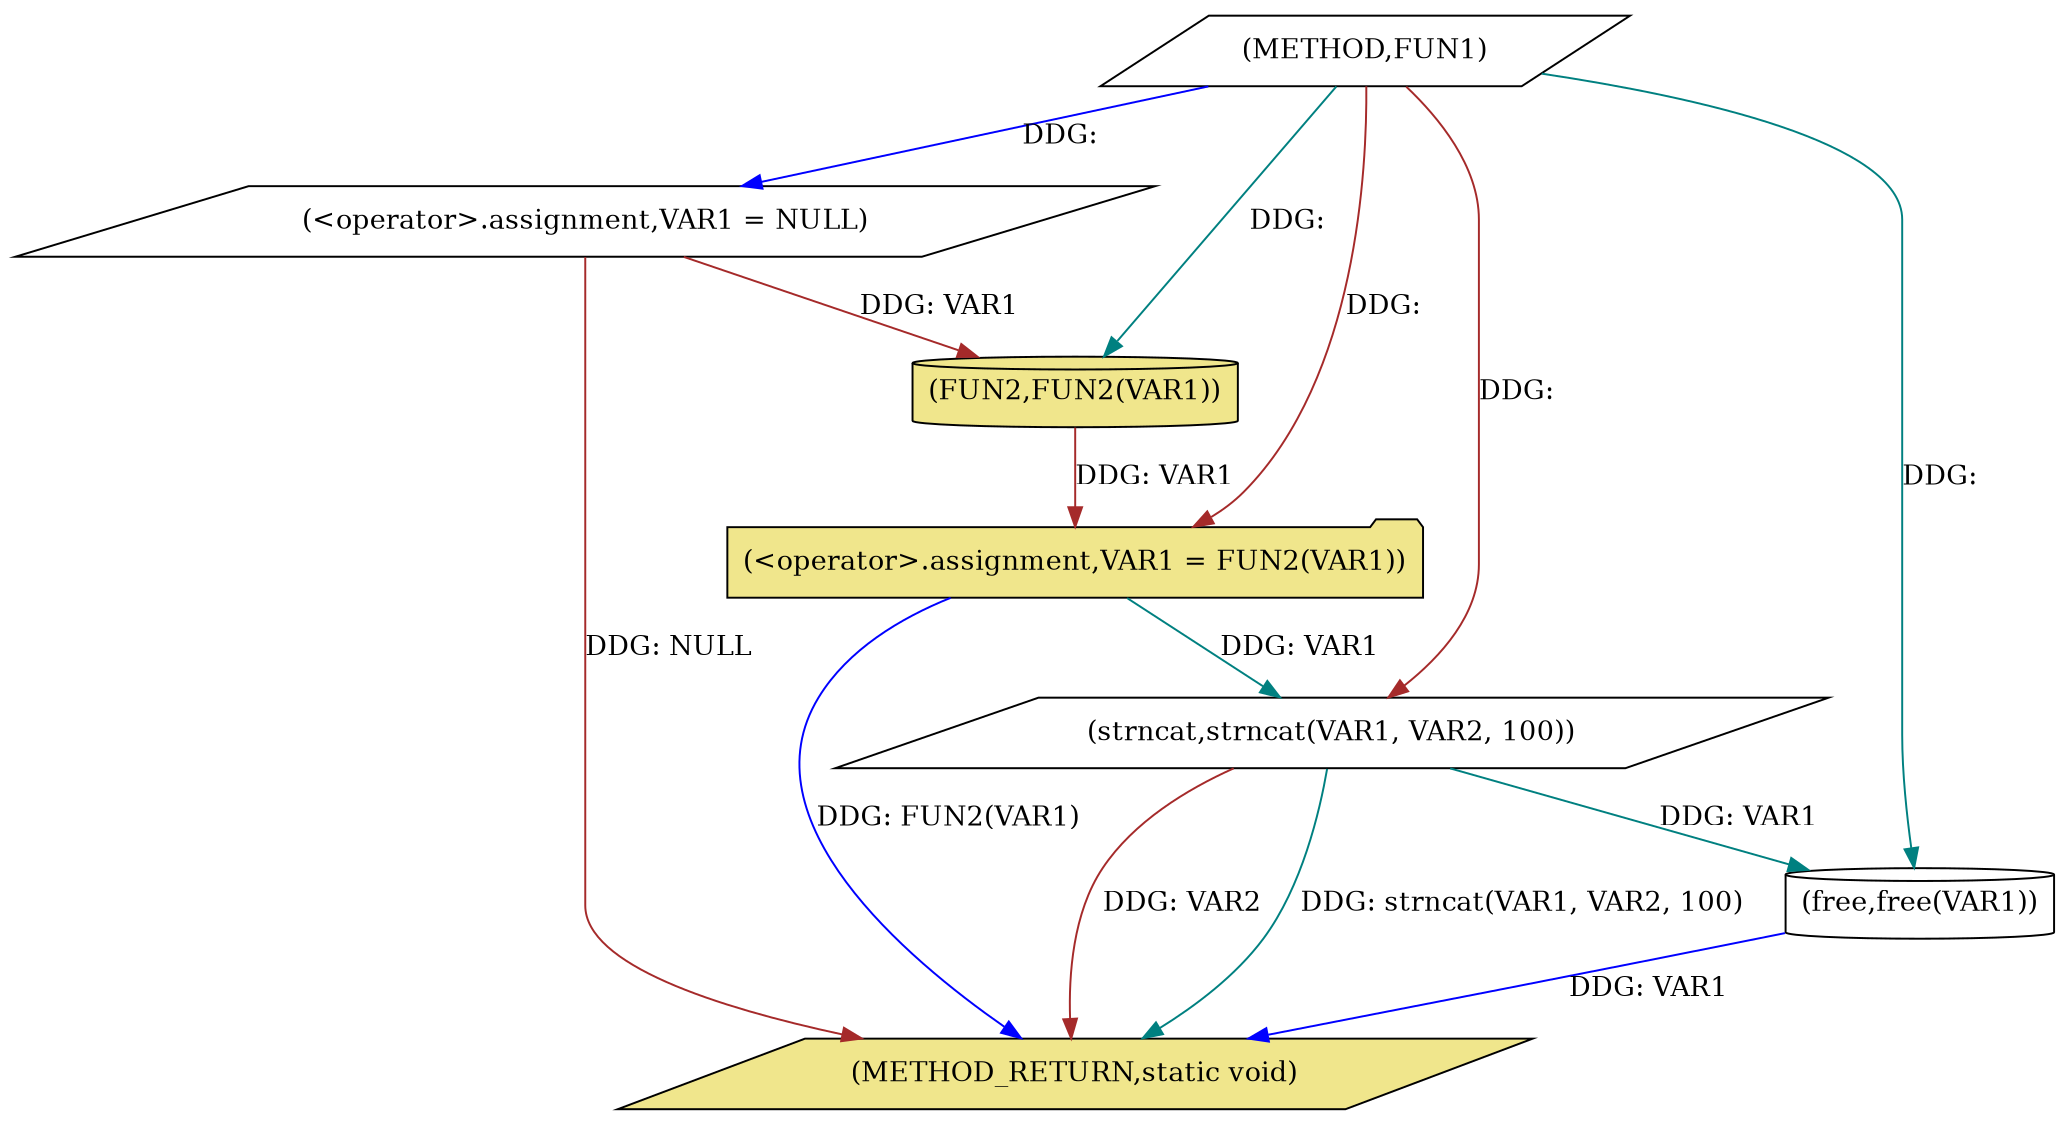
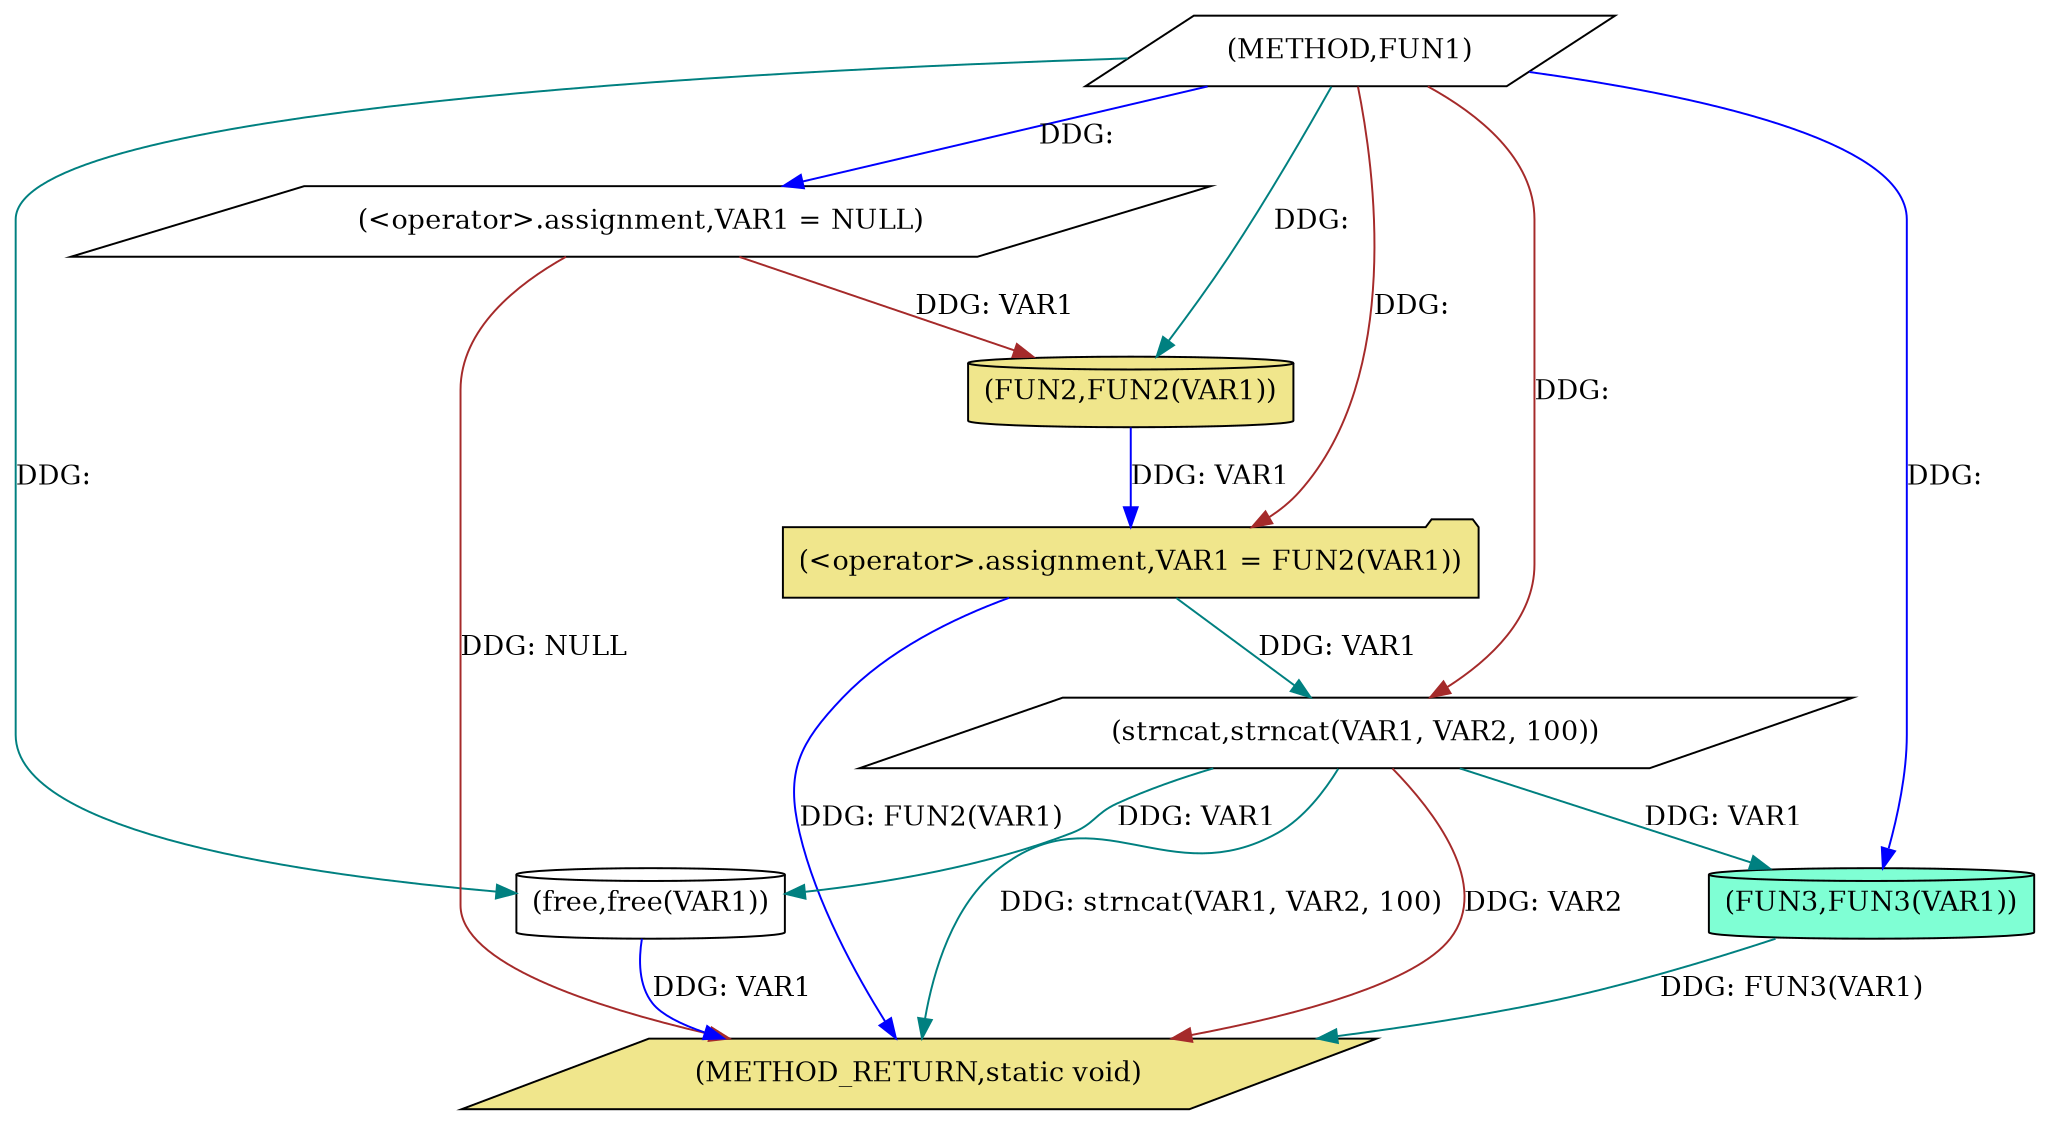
(1075, 467) -> (1131, 467)
none -> (1872, 903)
